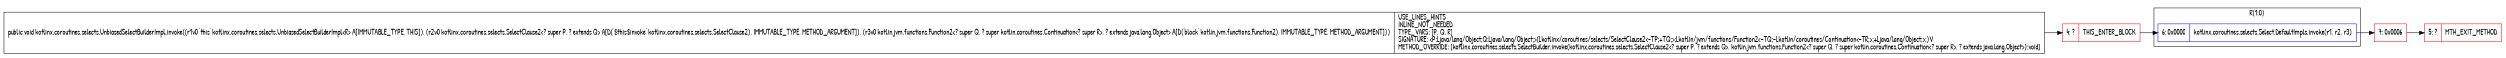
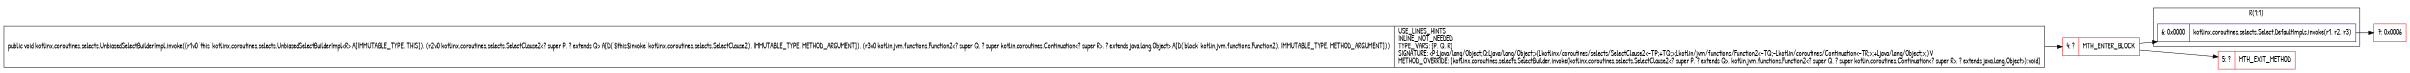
(2257, 14) -> (2257, 14)
(2109, 33) -> (2109, 46)
(2413, 33) -> (2176, 53)
